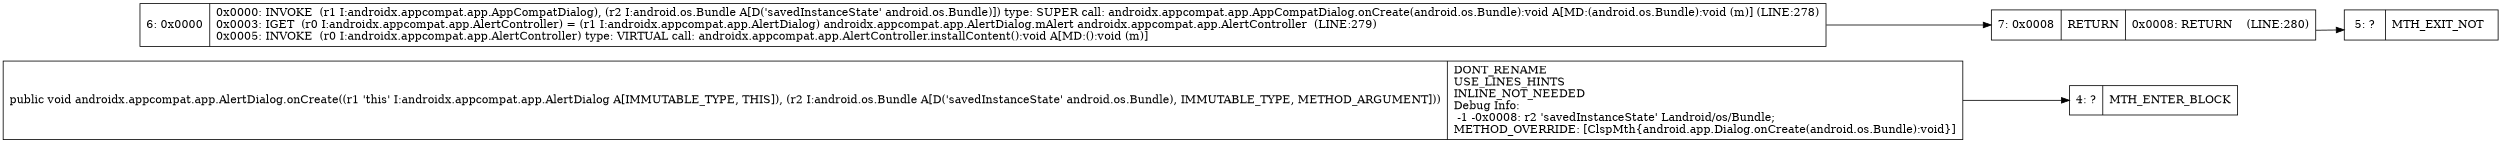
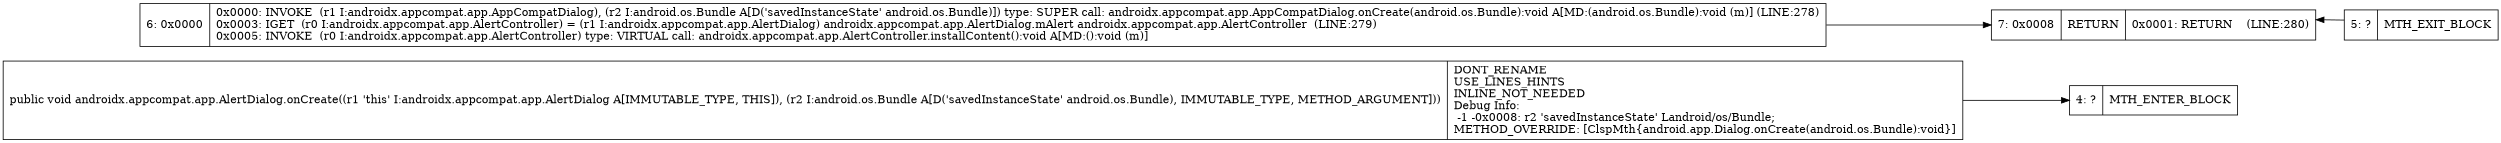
(2221, 25) -> (2221, 25)
(2438, 25) -> (2438, 25)
(2326, 30) -> (2334, 20)
